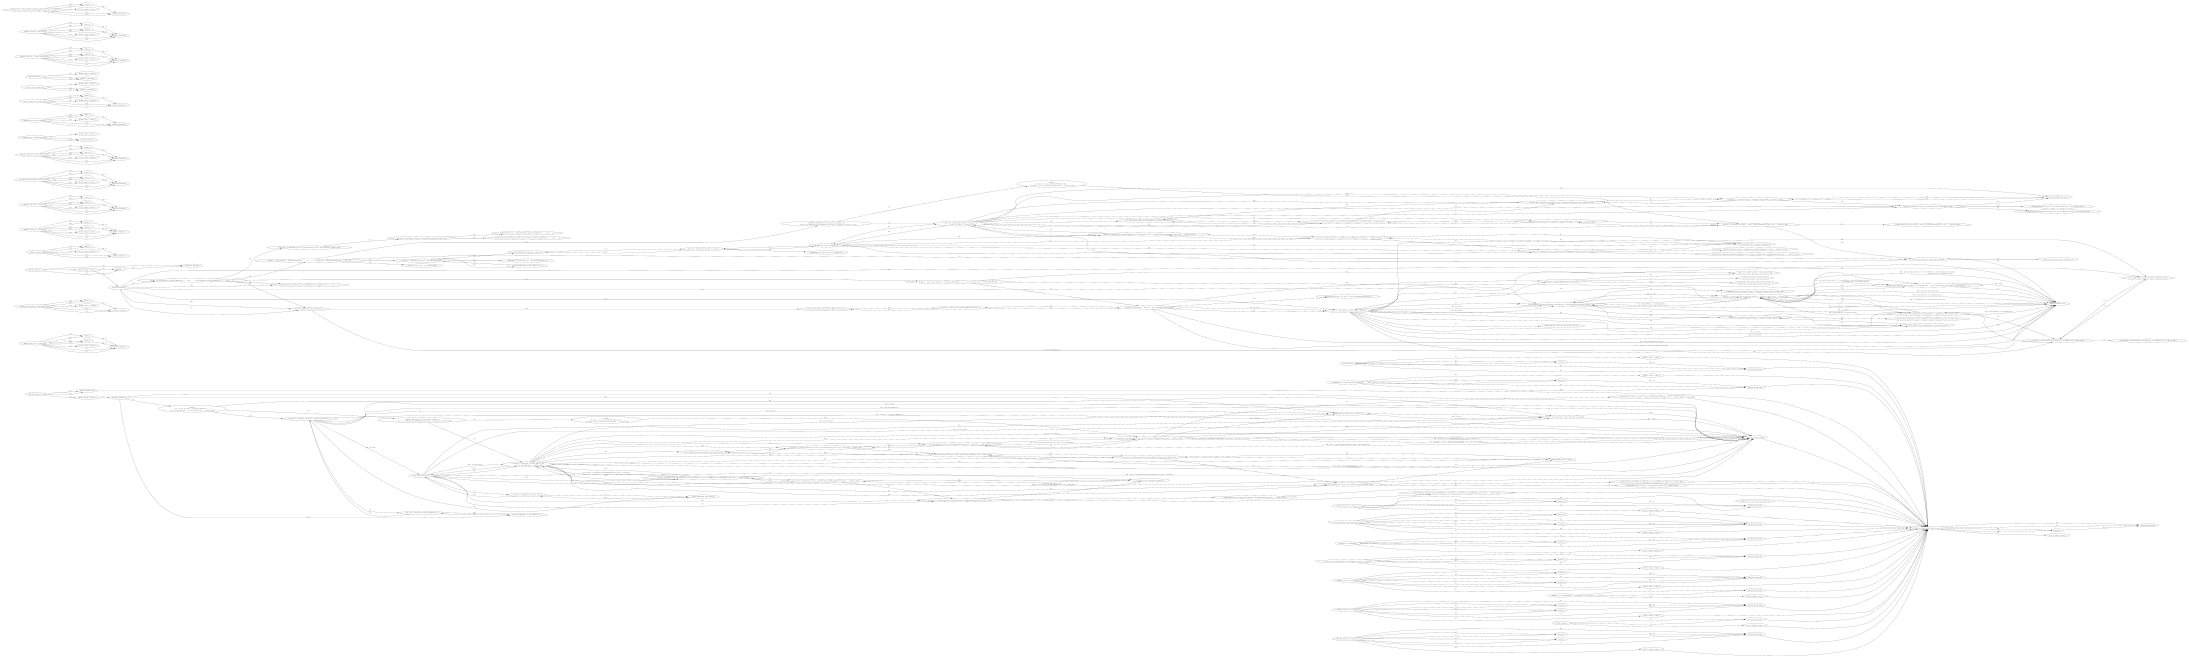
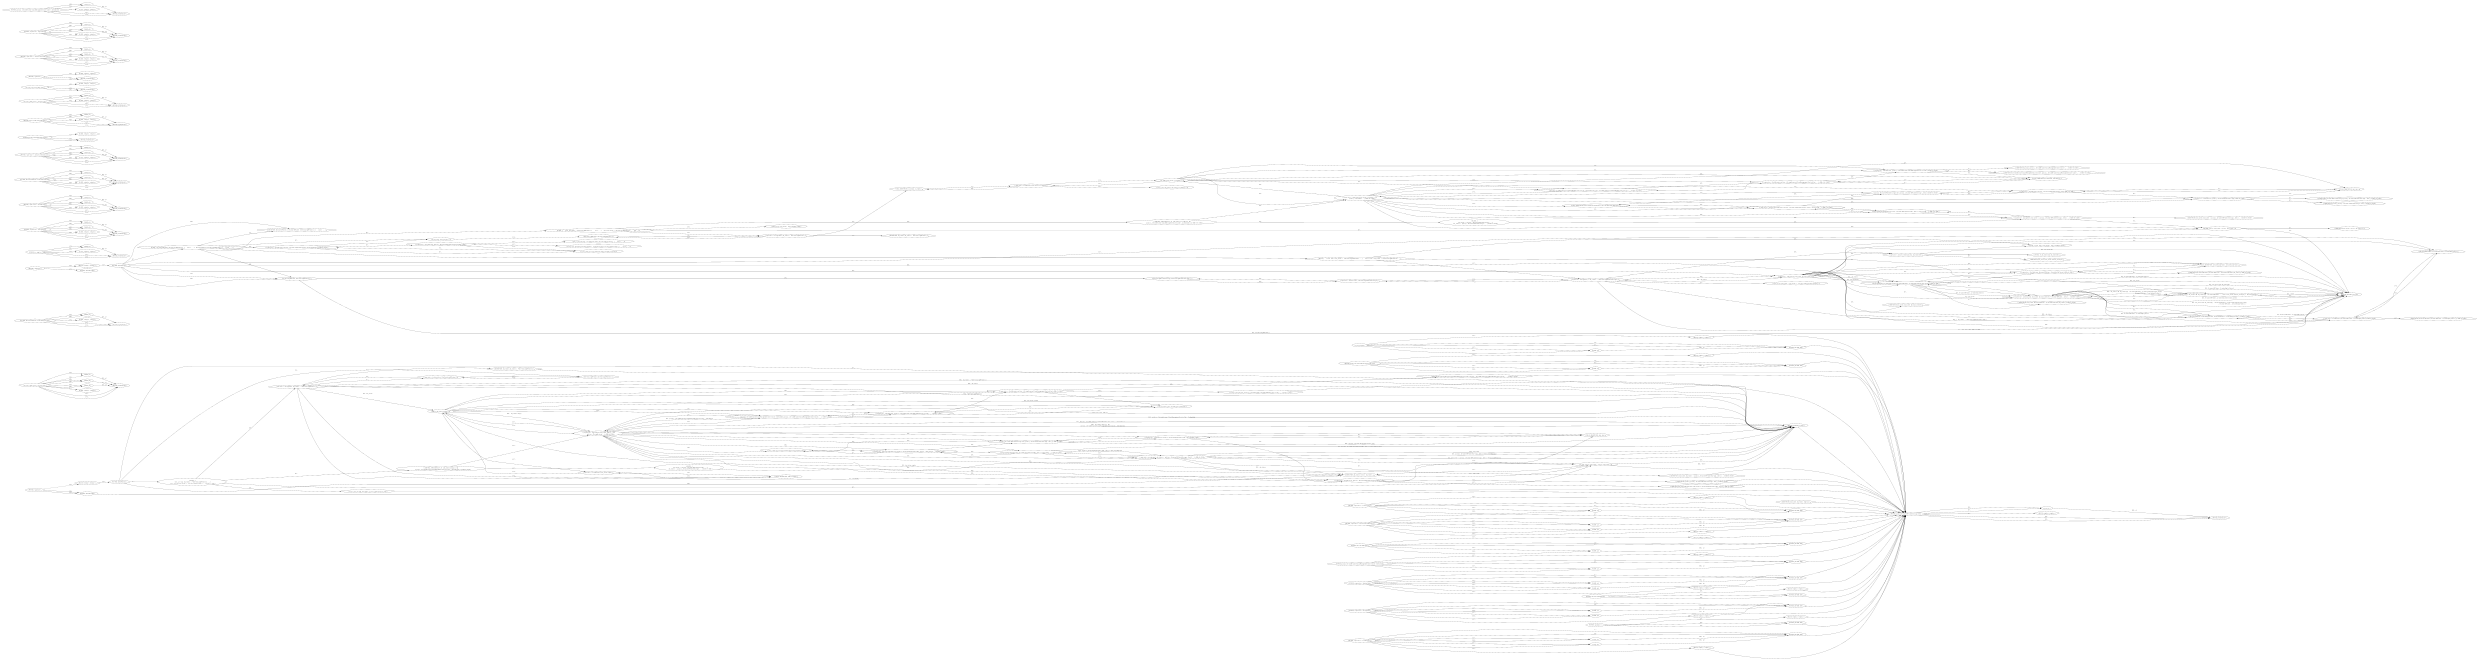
none -> (441, 239)
none -> (598, 251)
(119, 269) -> none
none -> (514, 369)
none -> (87, 386)
none -> (368, 491)
